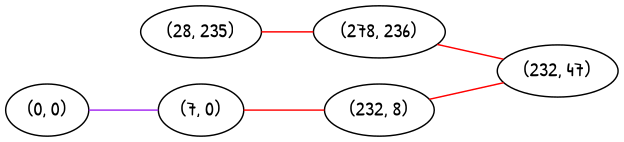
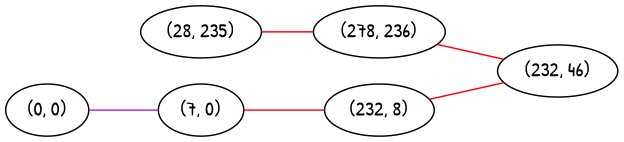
(558, 71) -> (558, 71)
